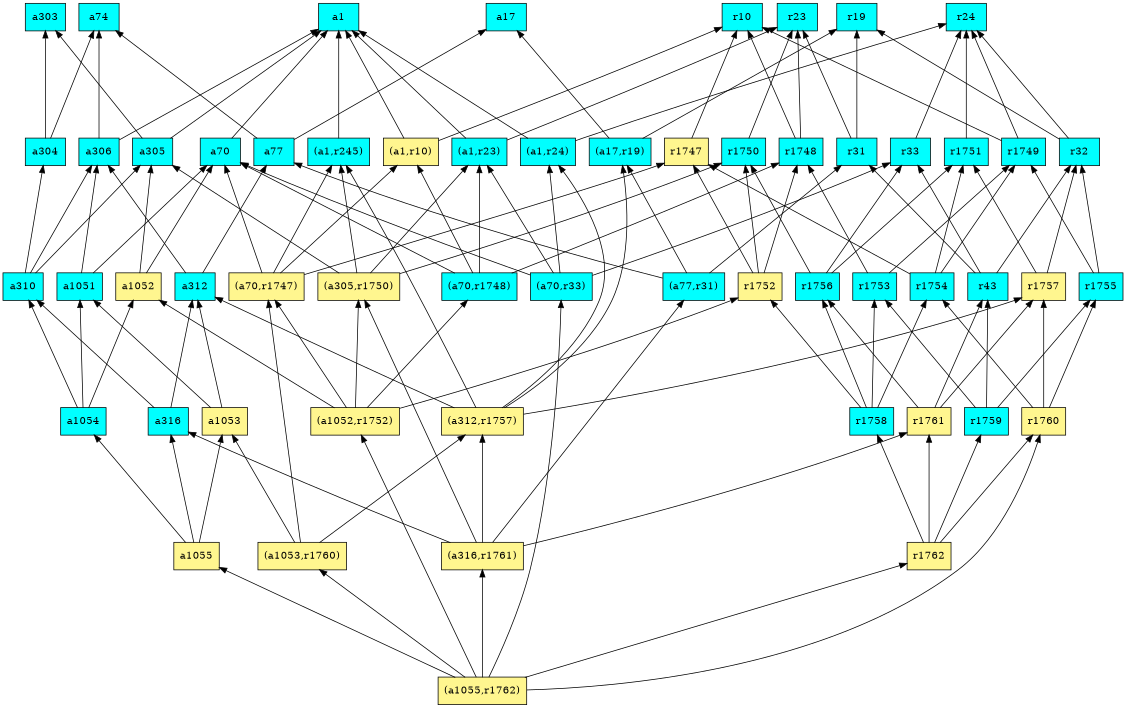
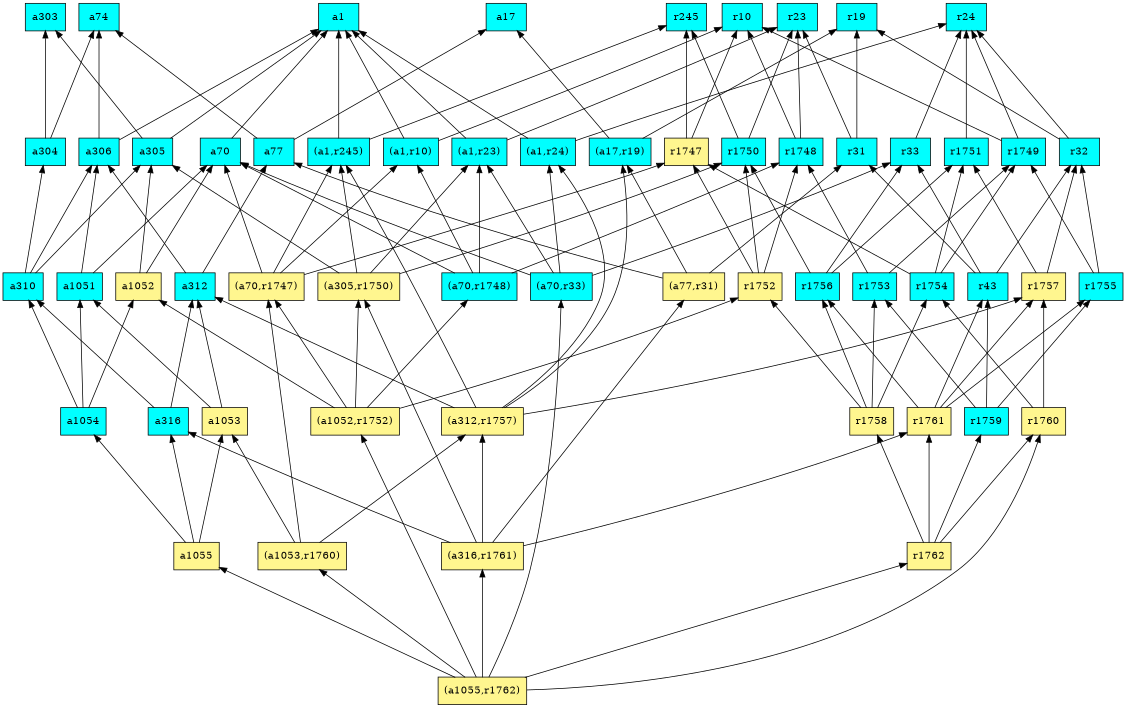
none -> (686, 17)
(411, 152) -> (411, 152)
(694, 287) -> (694, 287)
(1071, 357) -> (1012, 356)
(872, 421) -> (872, 421)
